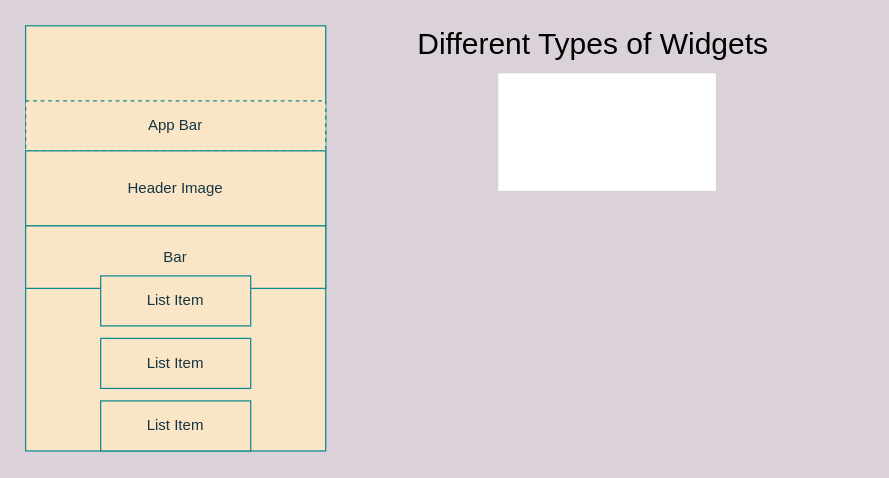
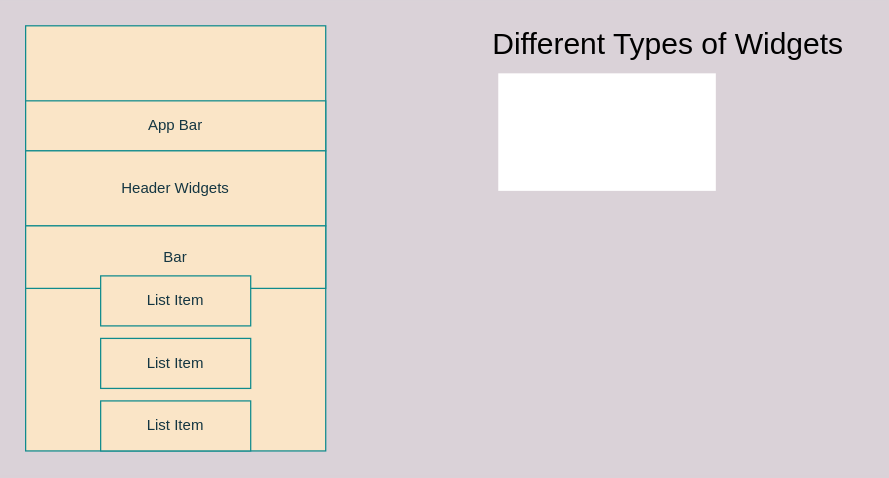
(593, 44) -> (668, 44)
(176, 126) -> (176, 126)
(176, 188) -> (176, 188)
